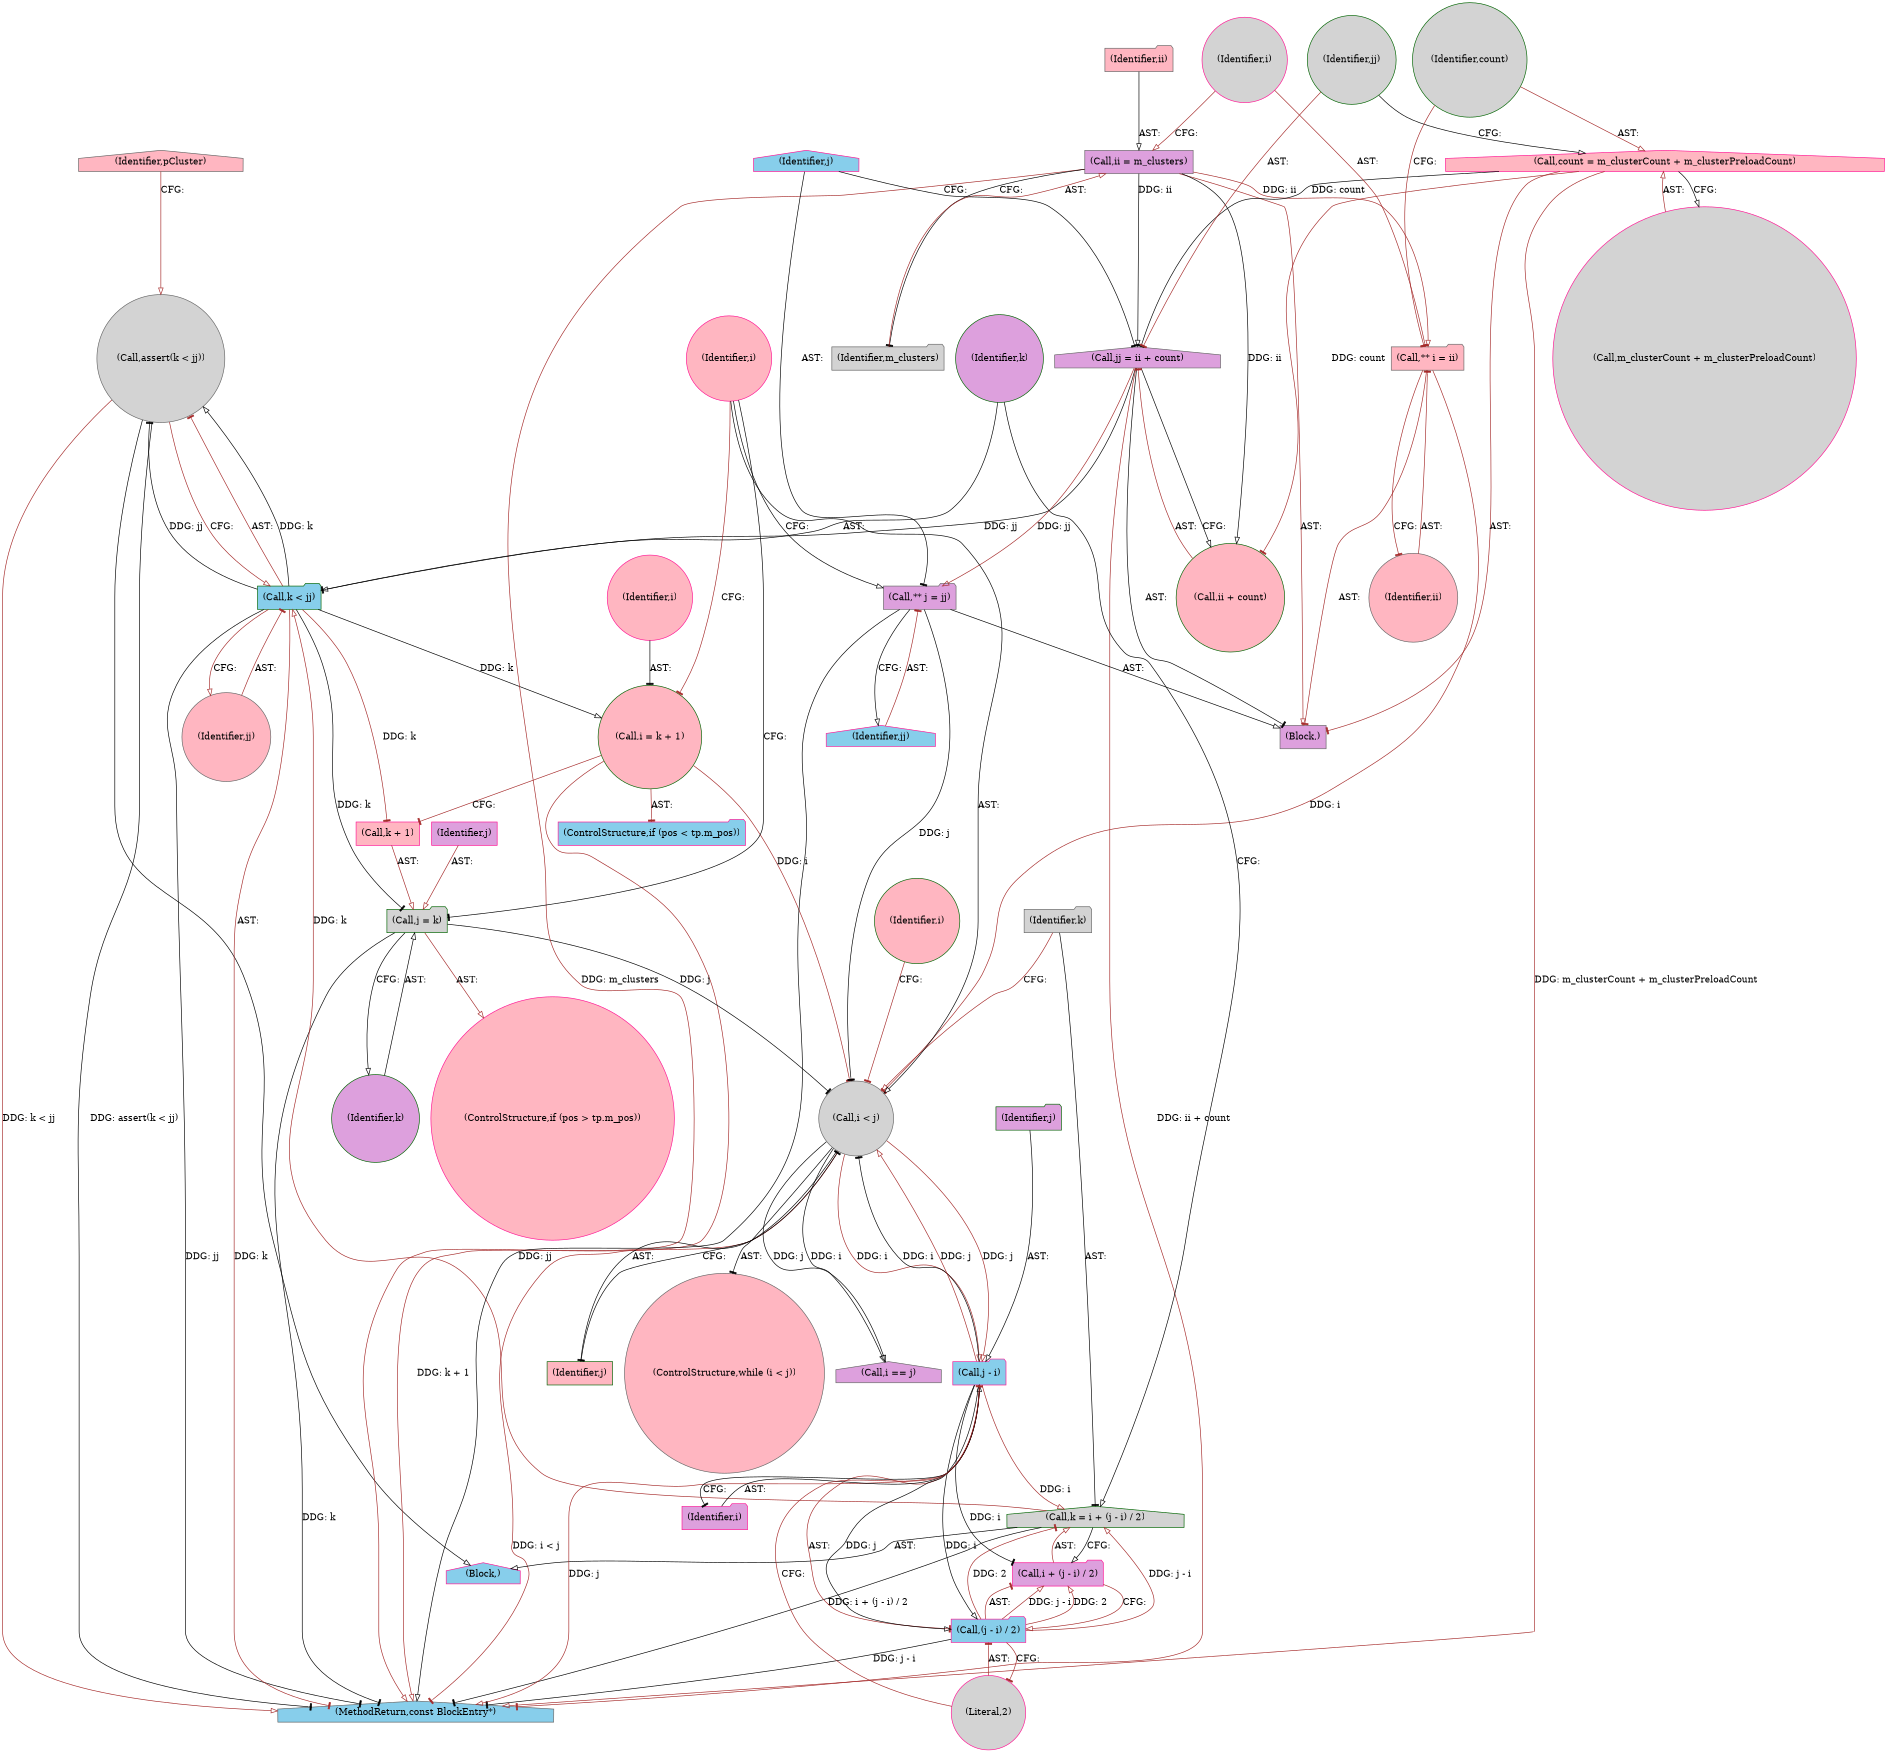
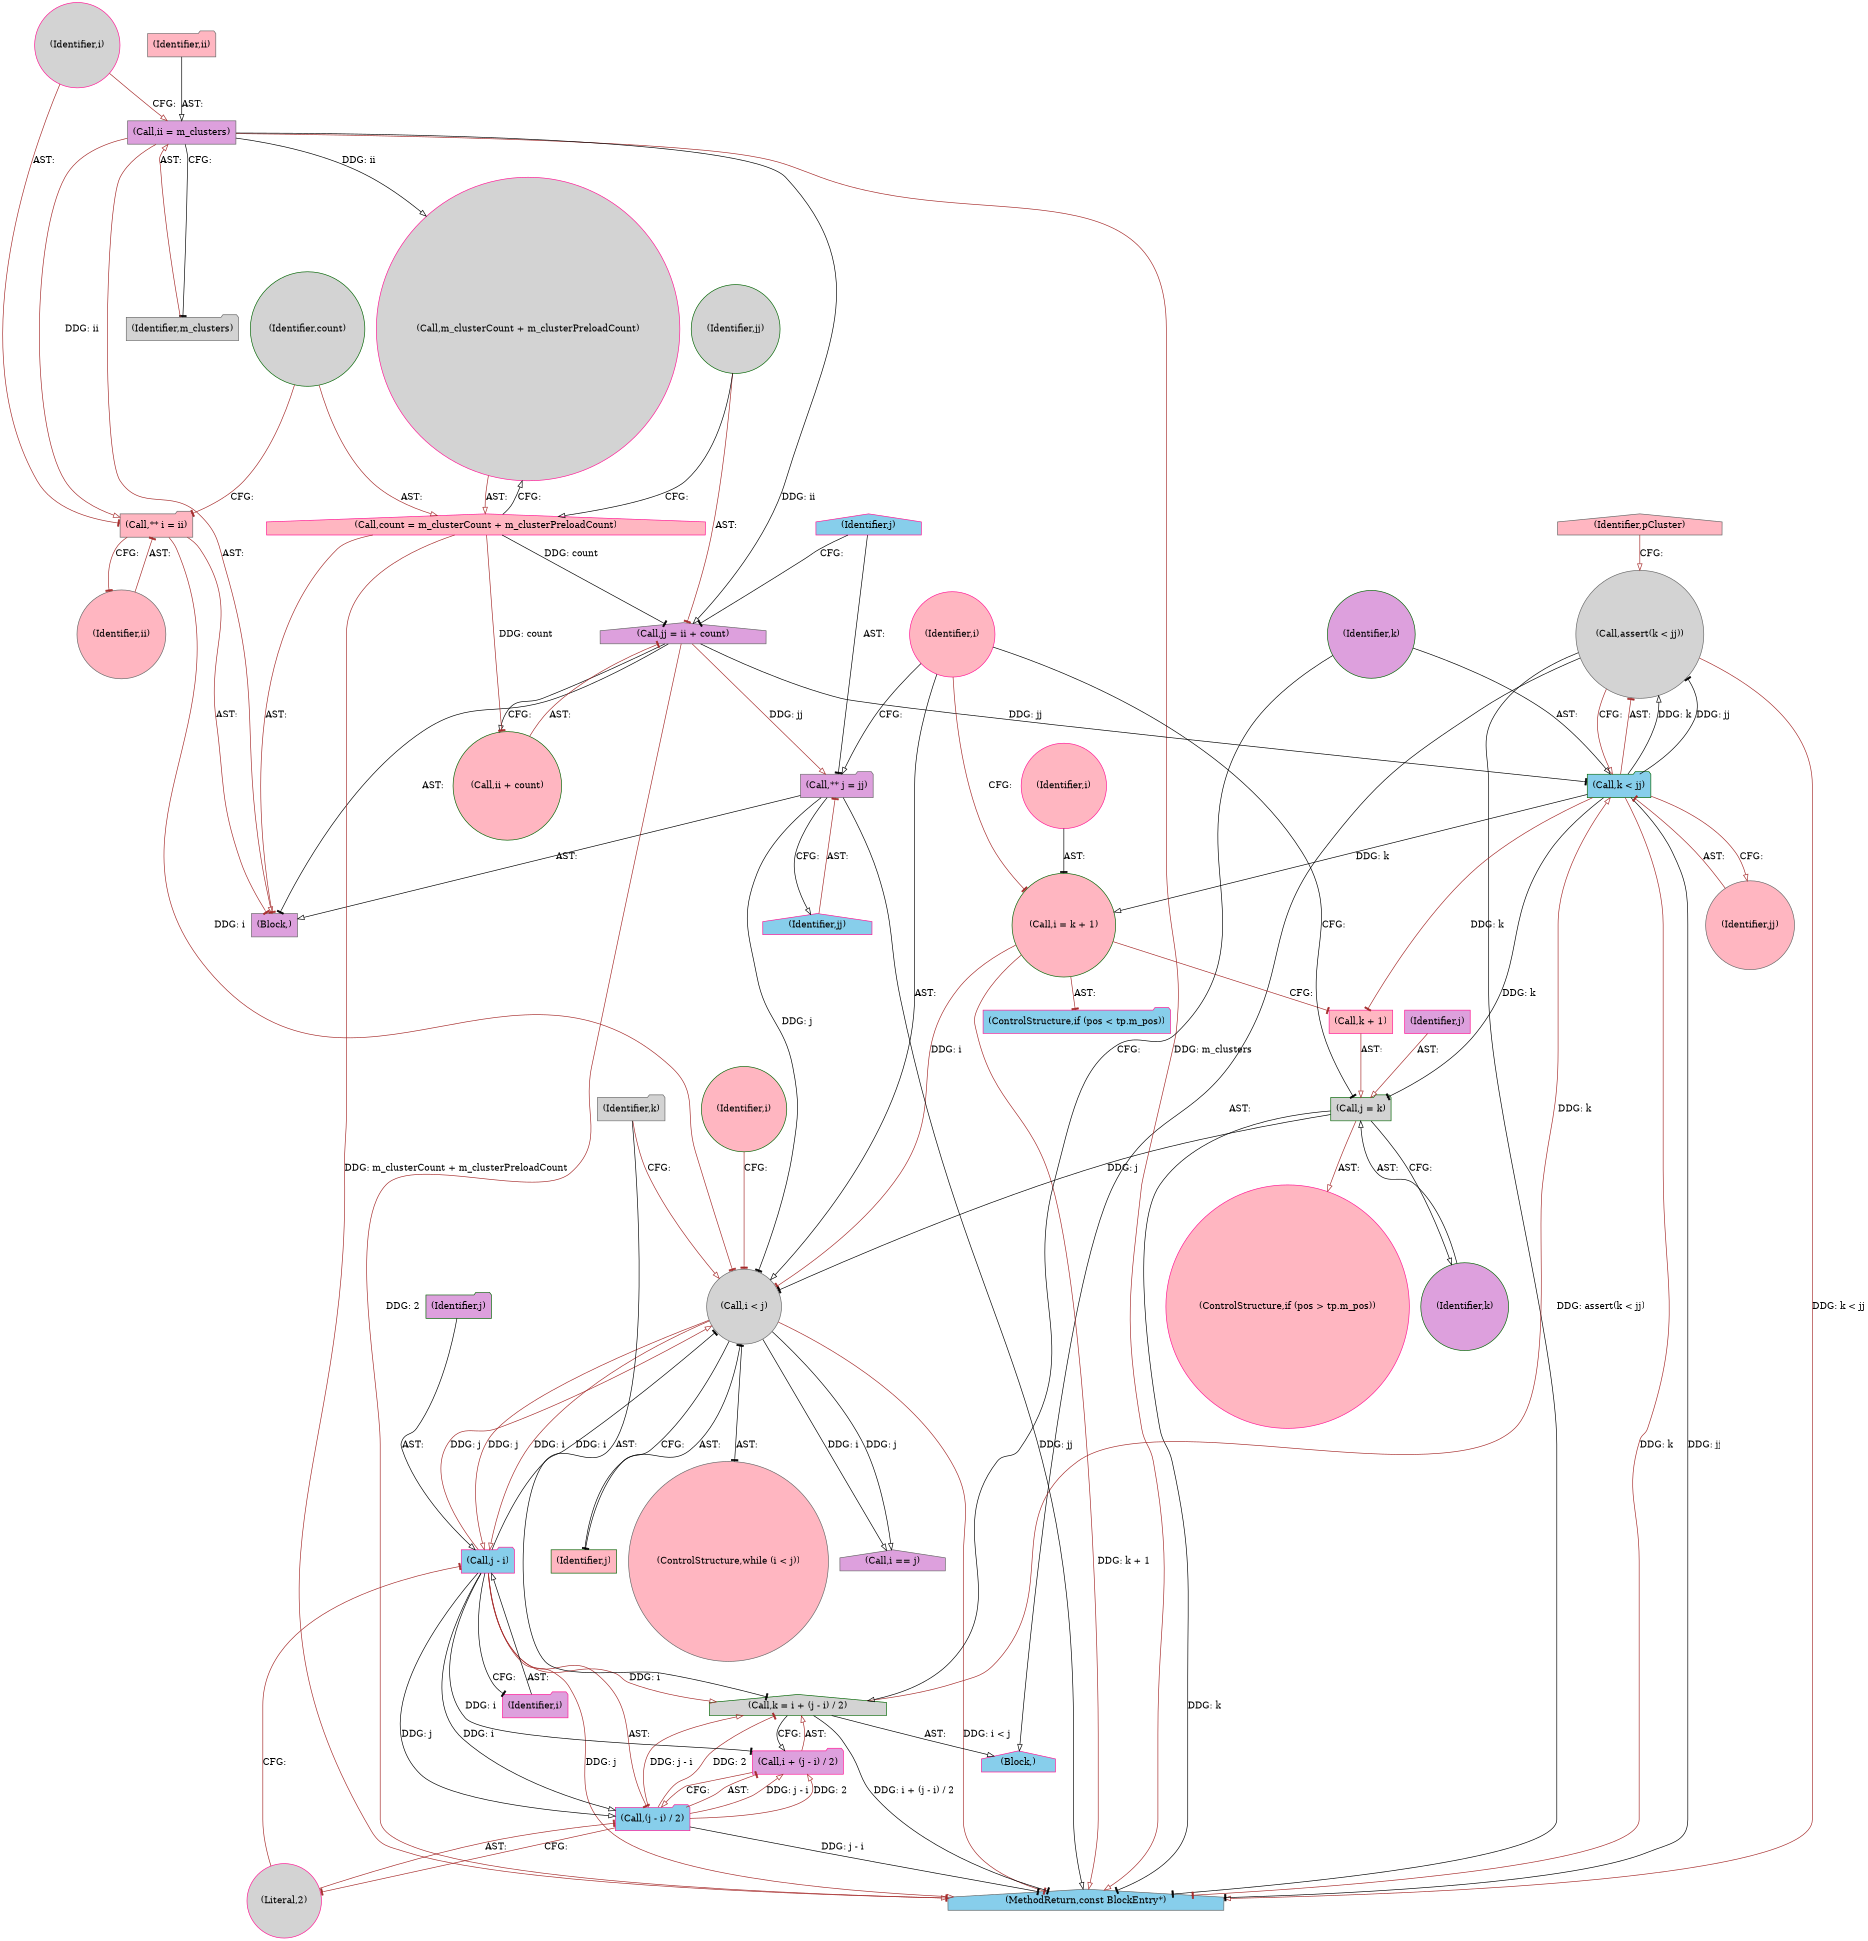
(1248, 342) -> (334, 161)
(1194, 1118) -> (403, 1307)
